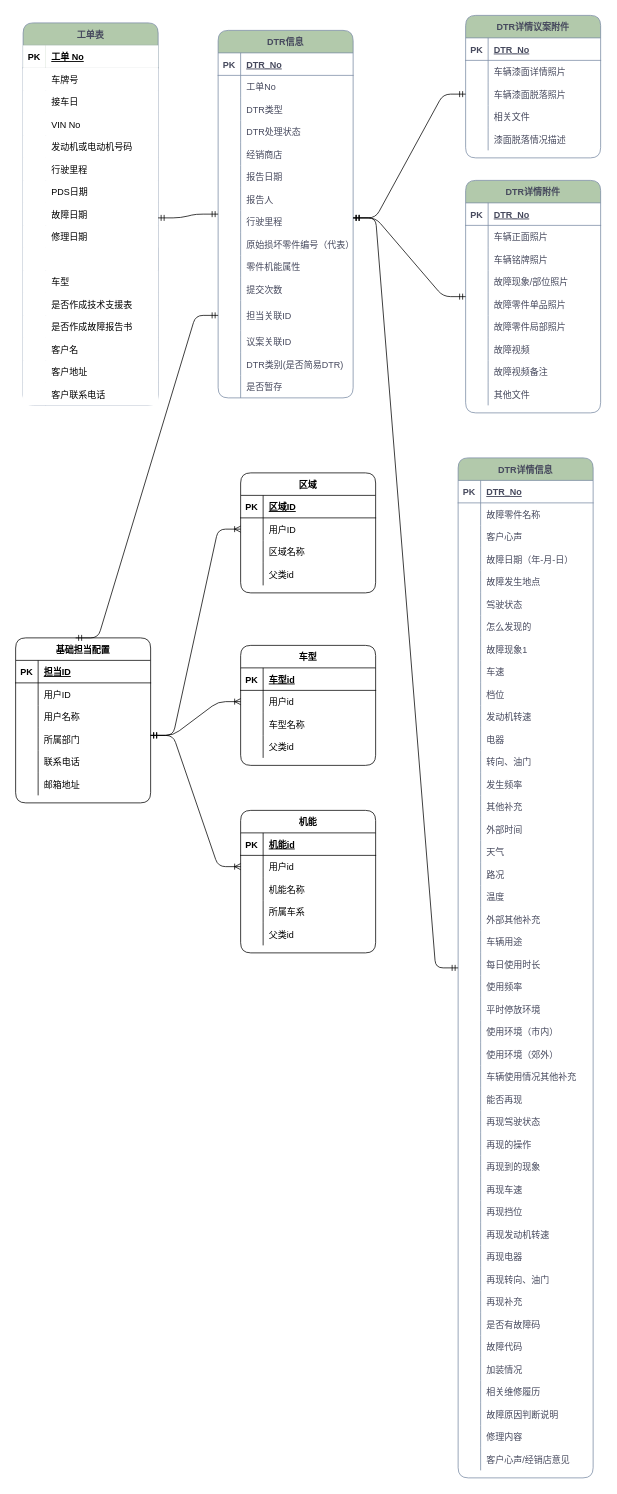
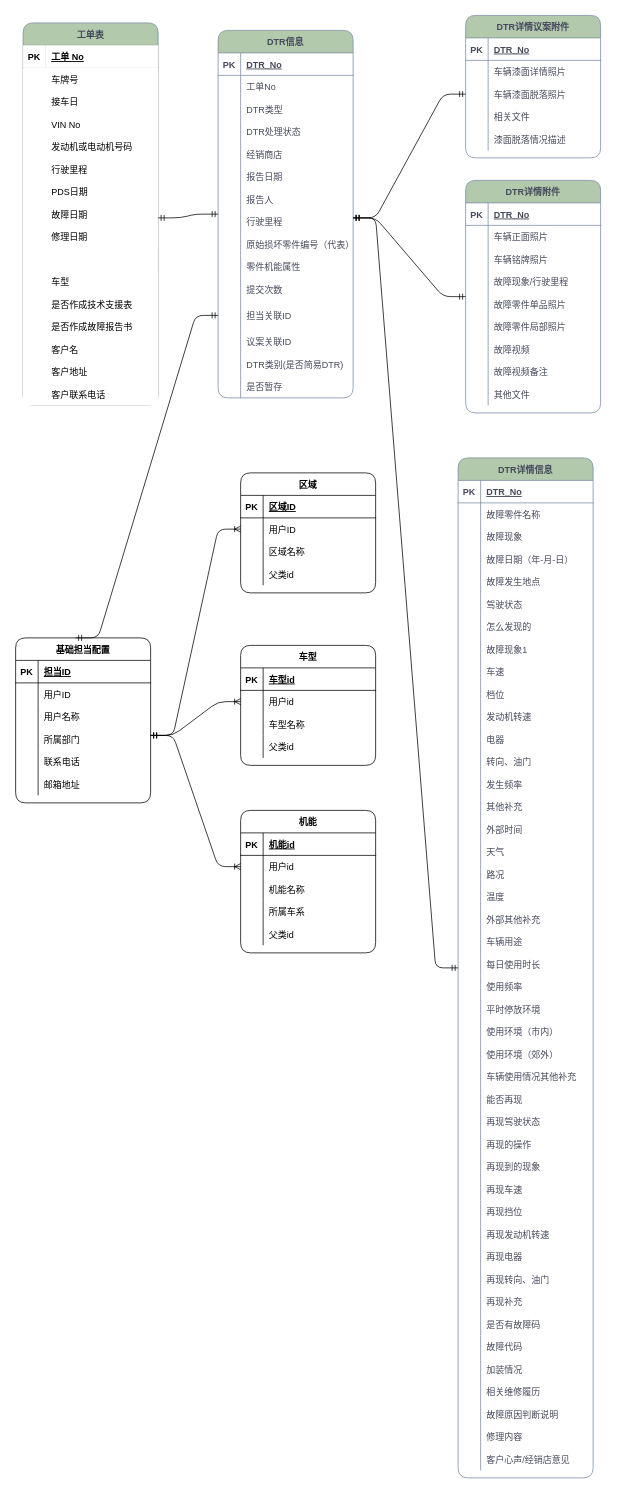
(532, 282) -> (532, 282)
(504, 537) -> (504, 537)
